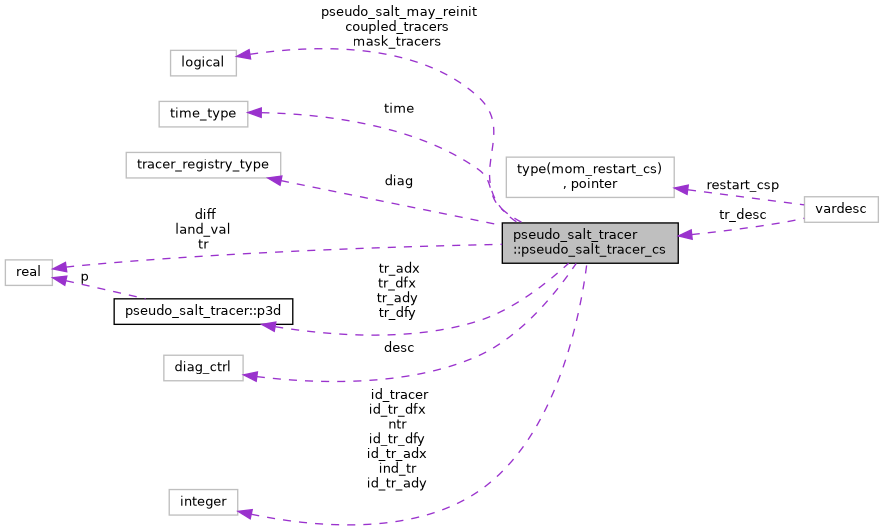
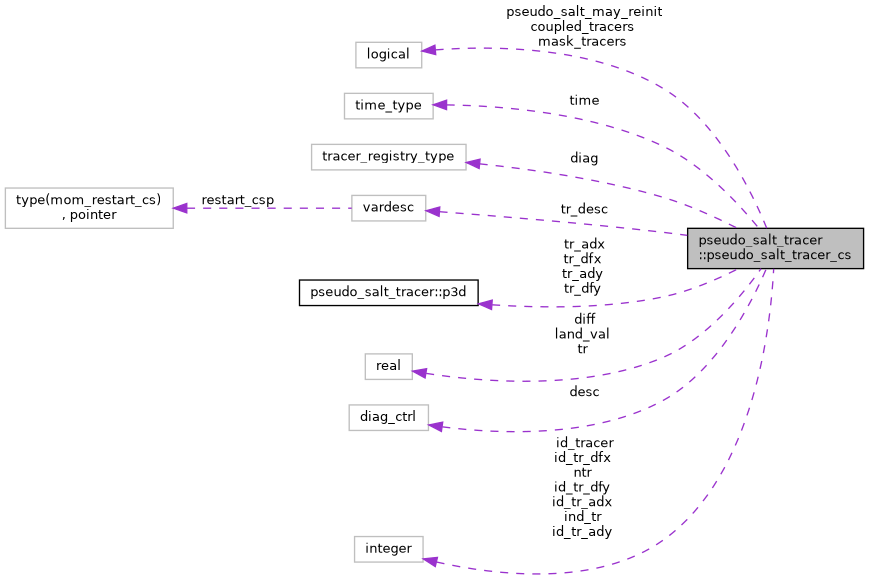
(748, 228) -> (564, 222)
(106, 290) -> none
